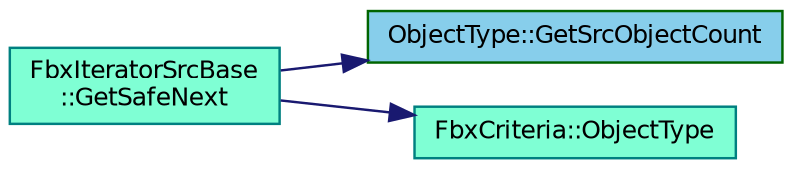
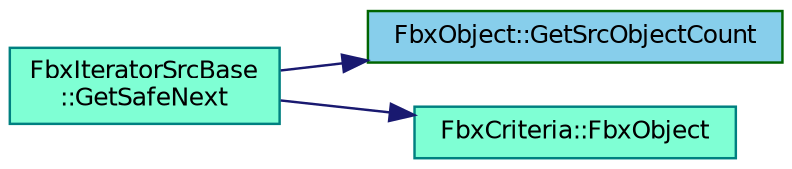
(575, 37) -> (575, 37)
(575, 132) -> (575, 132)
